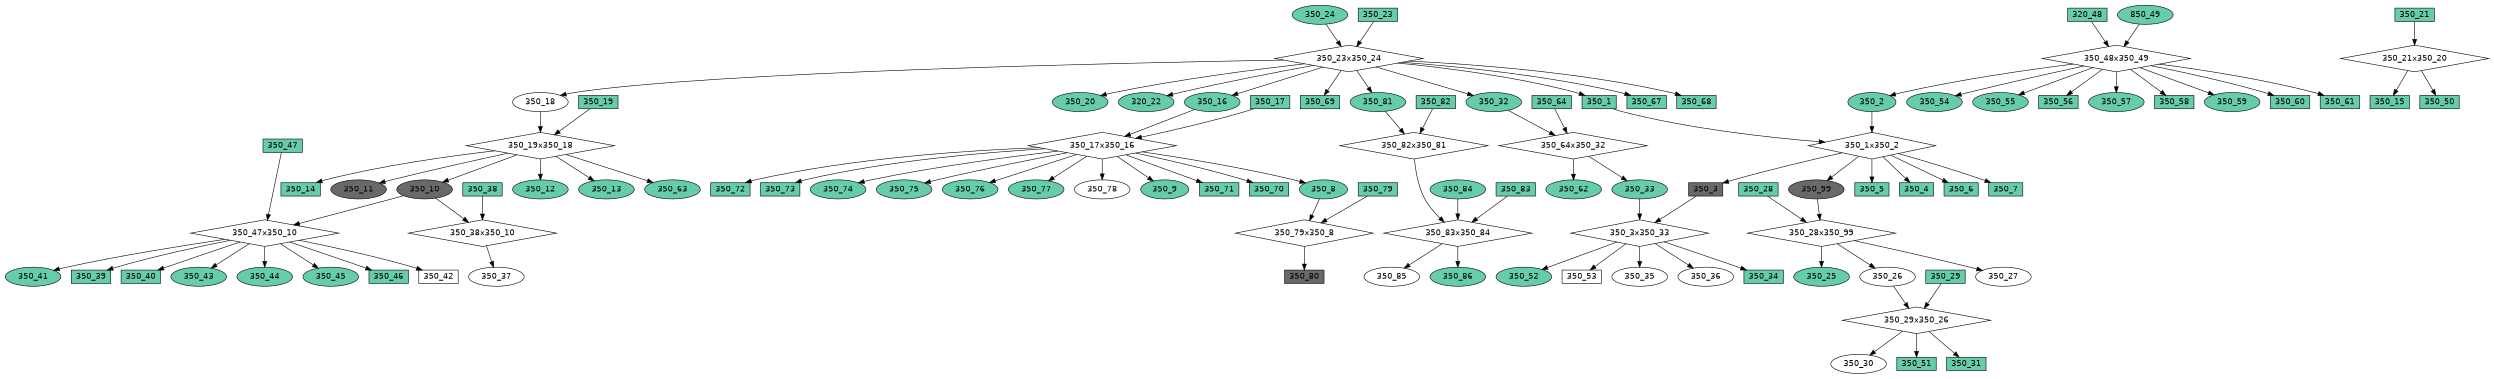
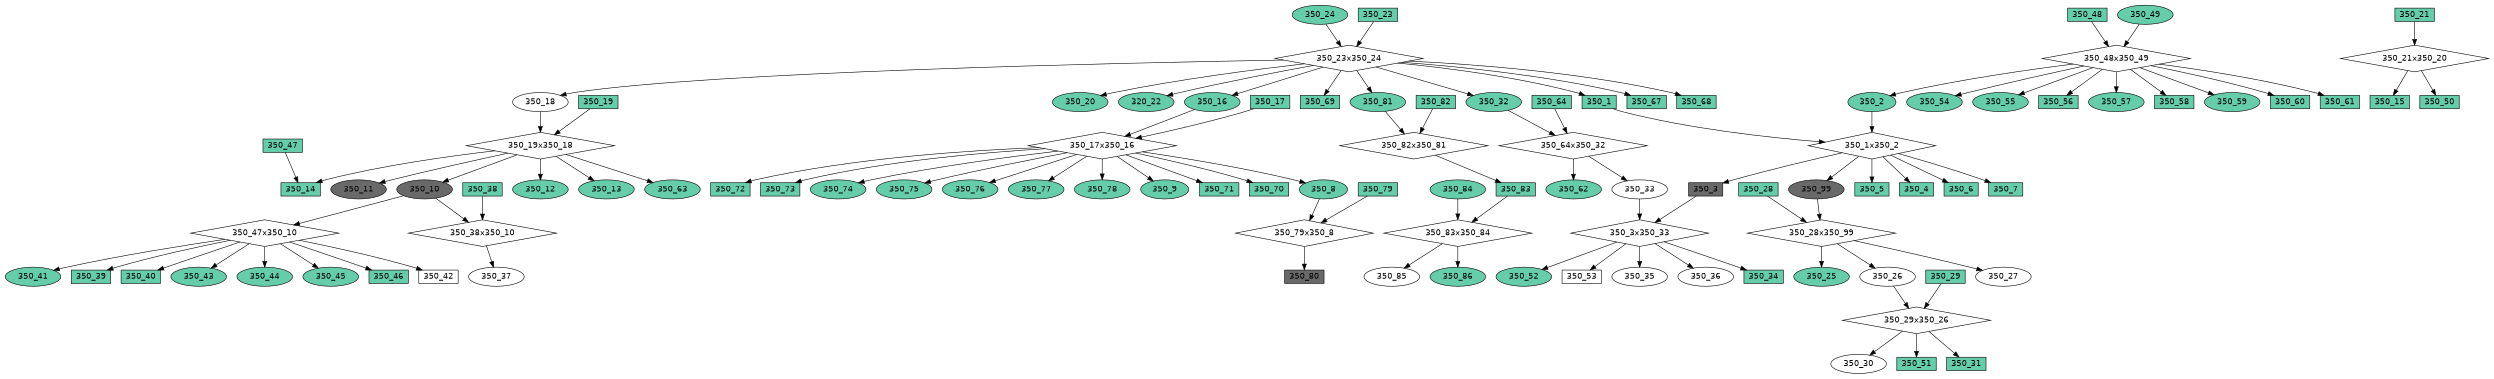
(2087, 15) -> (2087, 15)
(2145, 15) -> (2145, 15)
(275, 183) -> (291, 165)
(1102, 189) -> (1102, 189)
(1640, 189) -> (1640, 189)
(1421, 191) -> (1465, 168)
